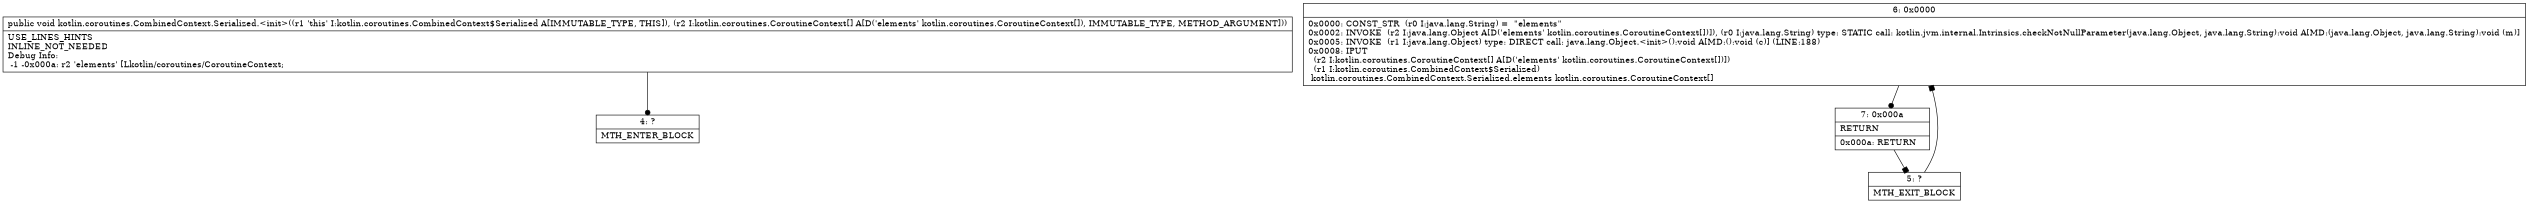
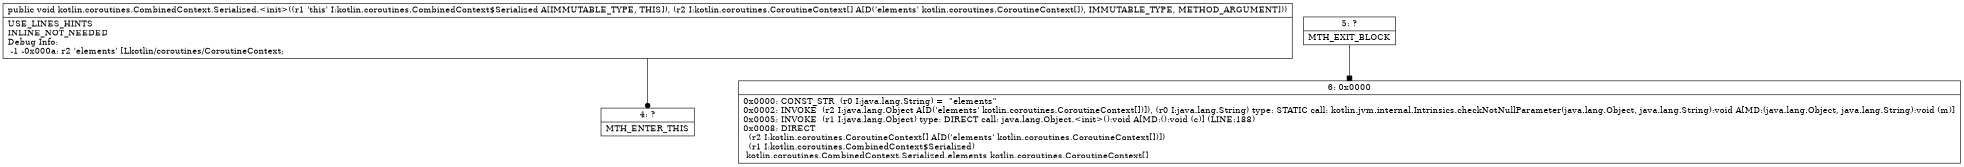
(1341, 51) -> (782, 129)
(1882, 129) -> none
(648, 136) -> (648, 129)
